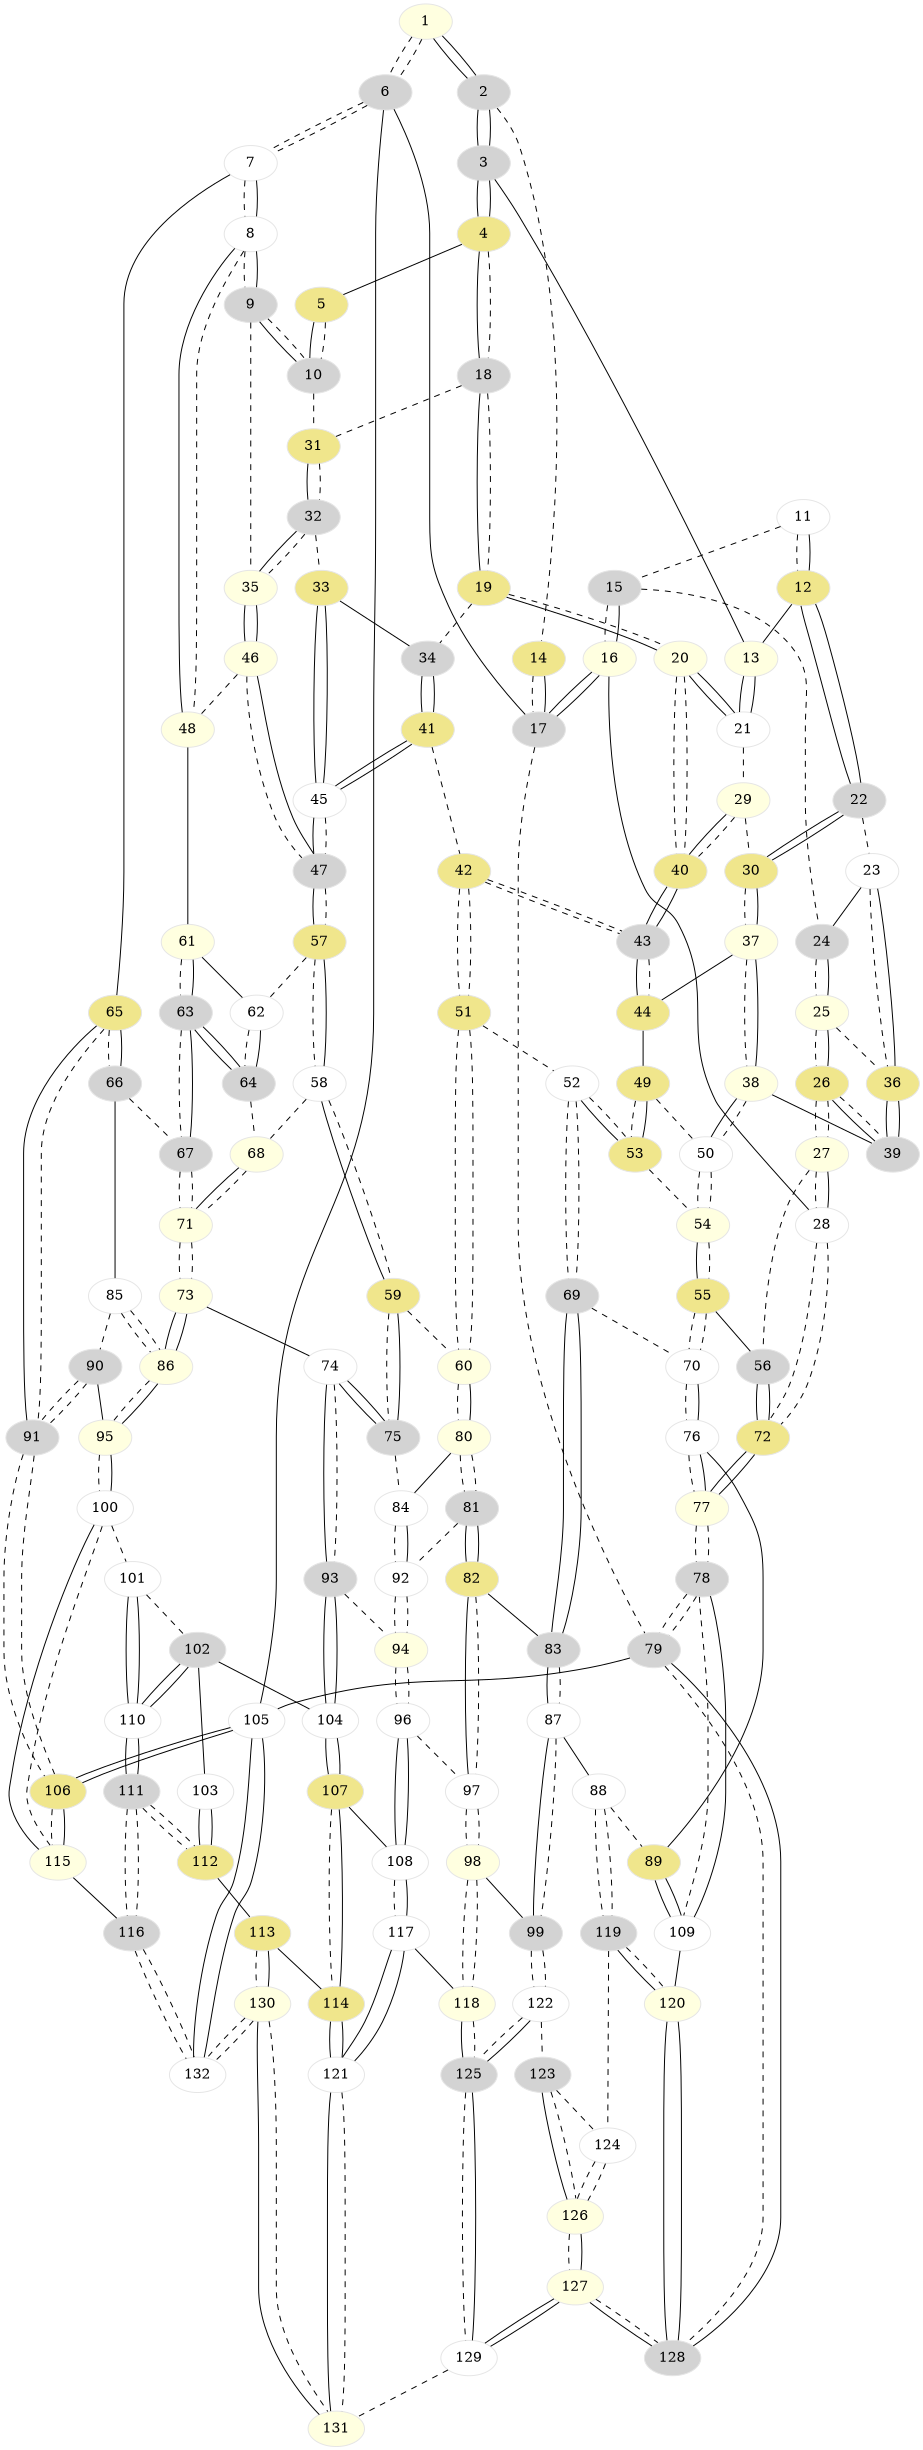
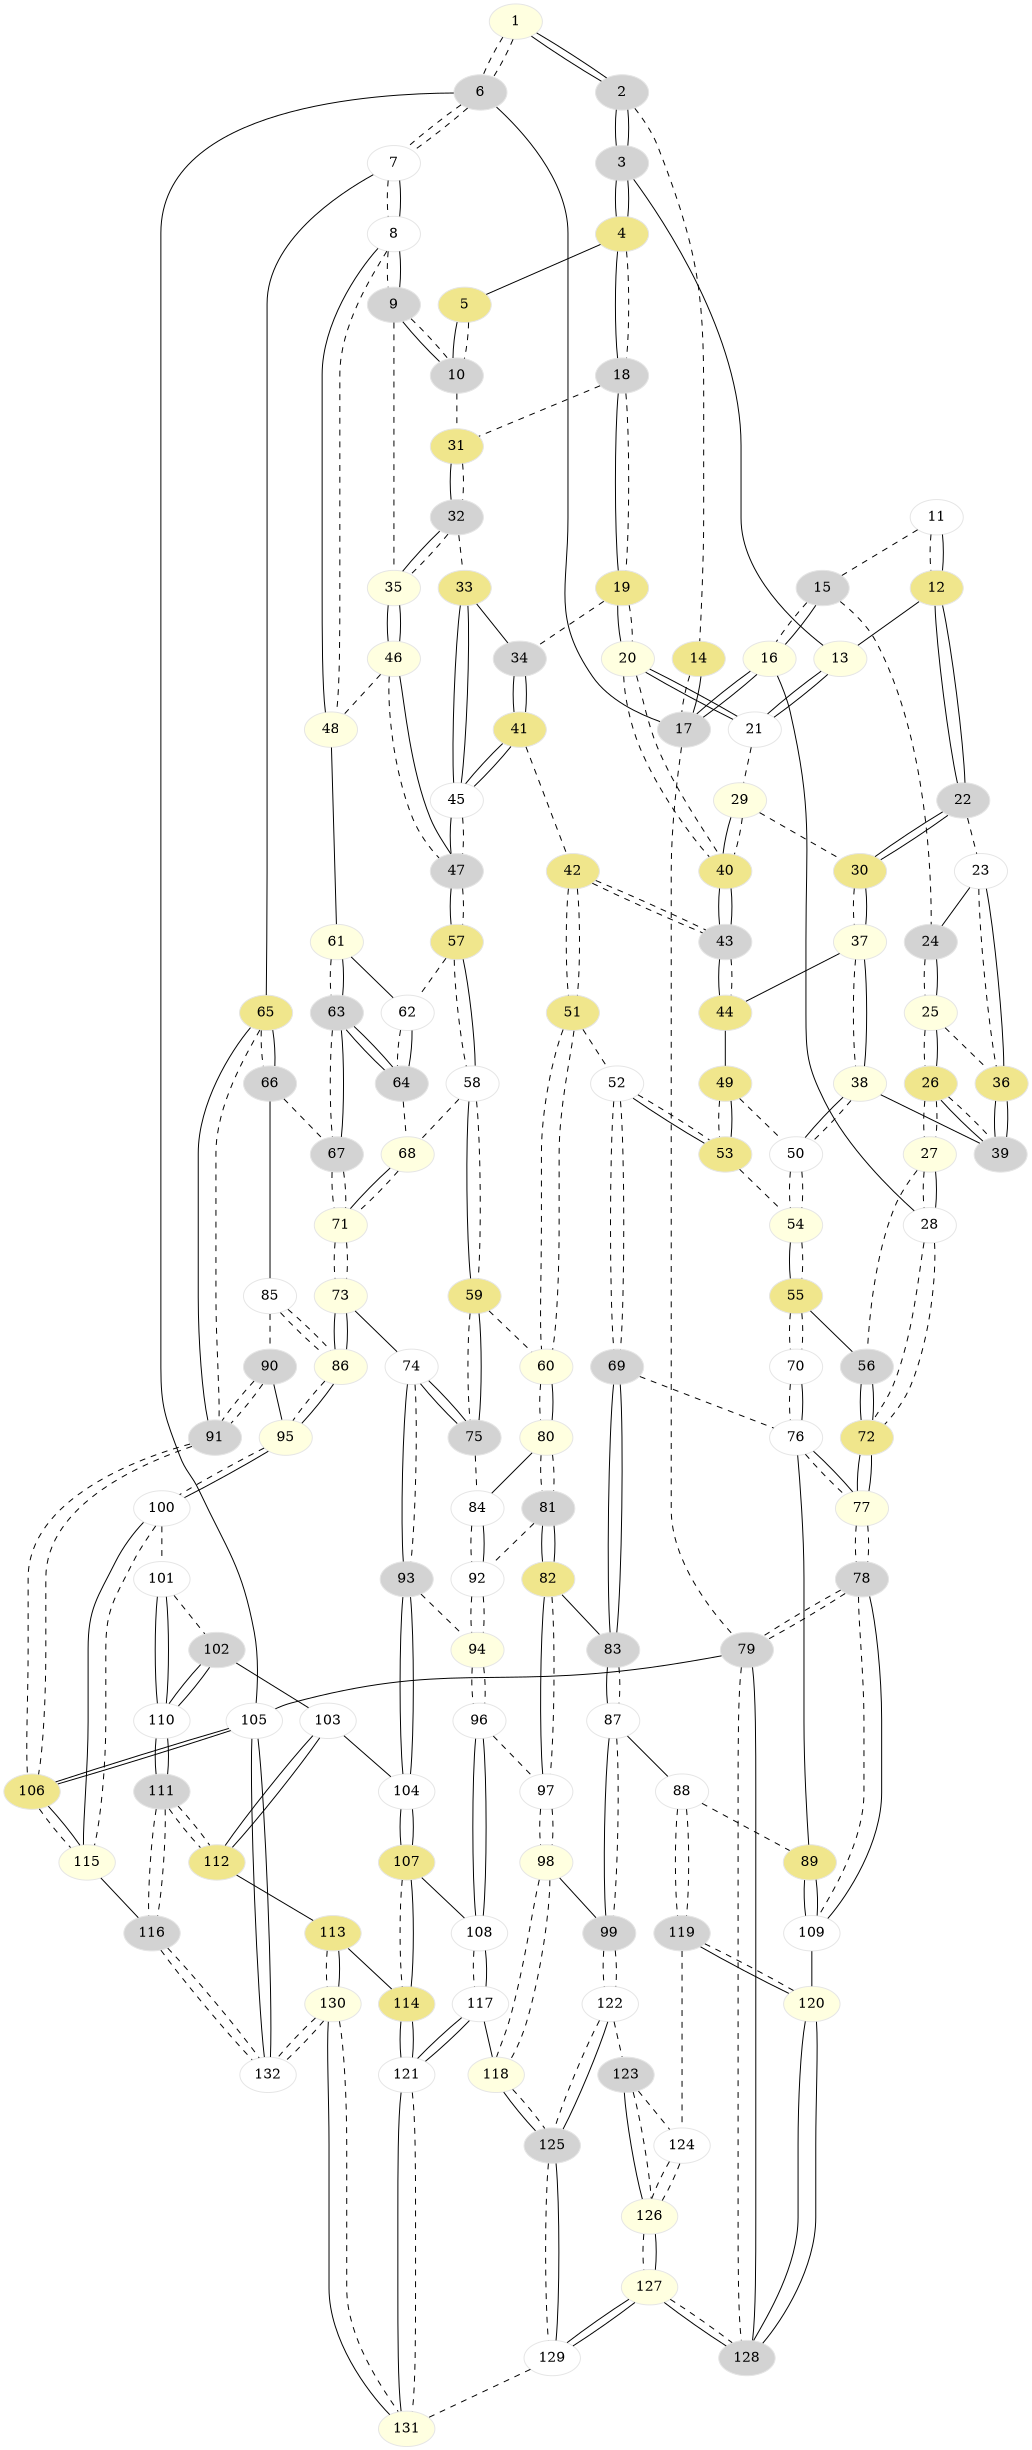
(632, 1331) -> (707, 1402)
(257, 1682) -> (367, 1756)
